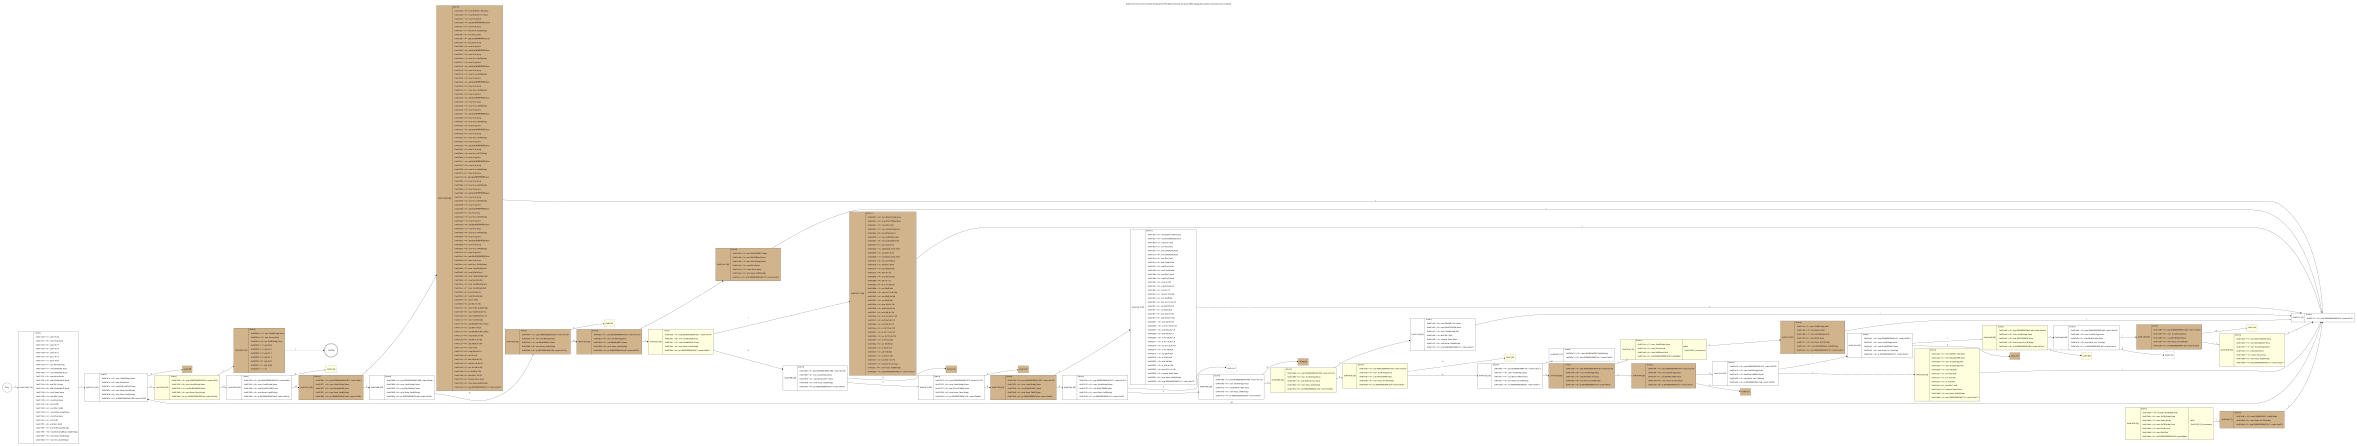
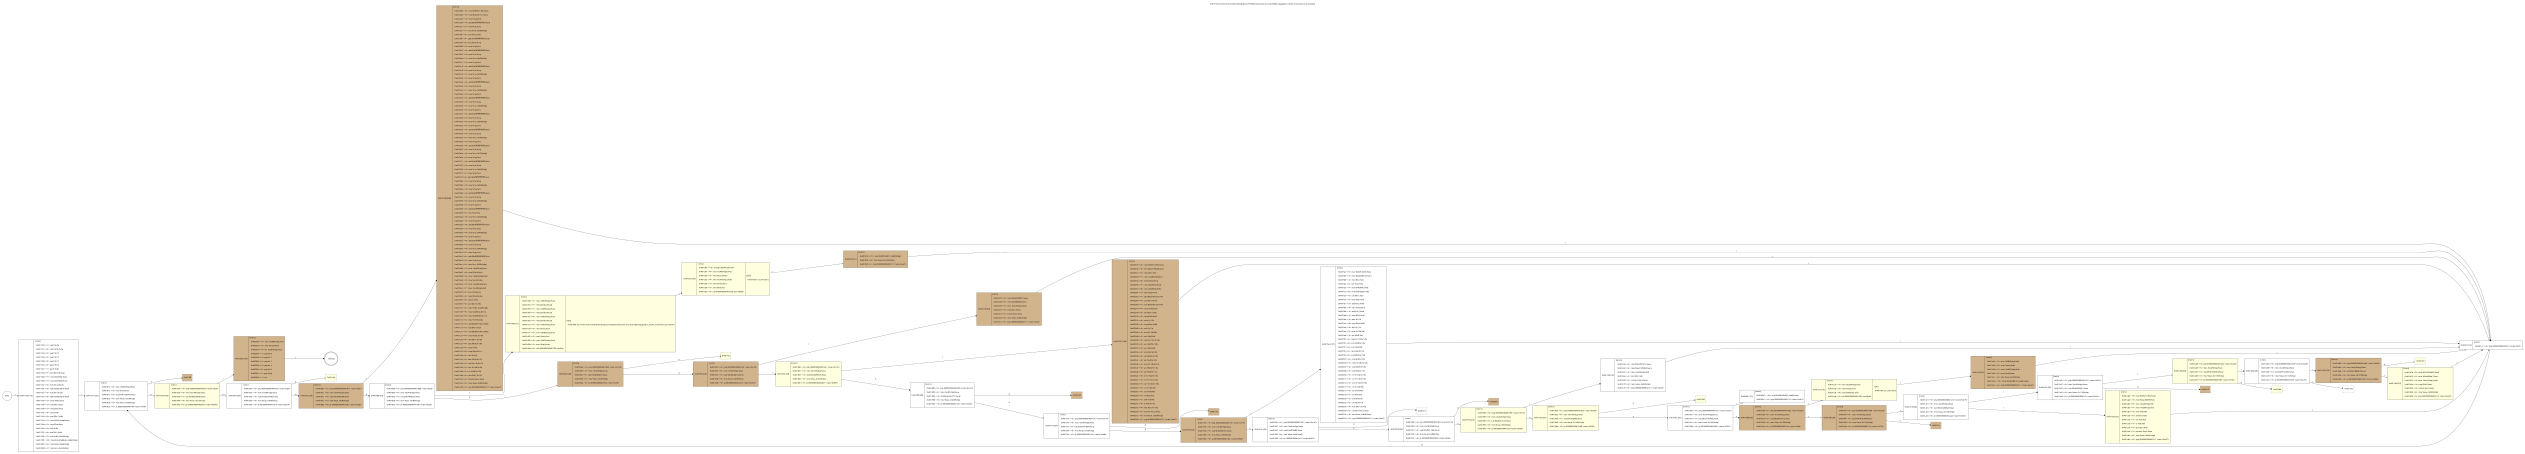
none -> (590, 324)
